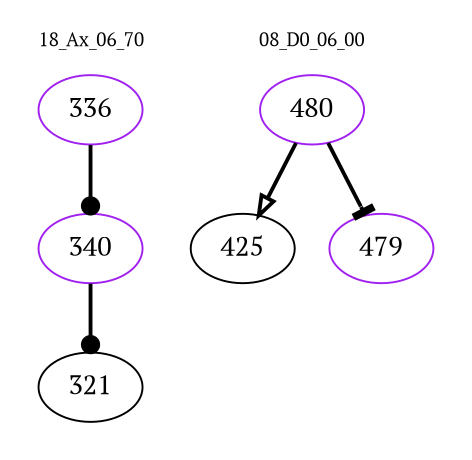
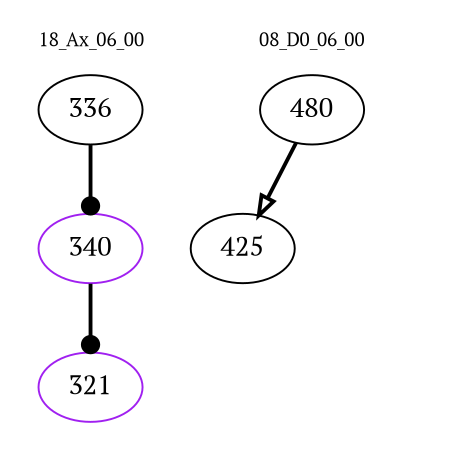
(92, 41) -> (92, 41)
(91, 110) -> (91, 110)
(312, 110) -> (312, 110)
(381, 249) -> none
(91, 387) -> (91, 387)
